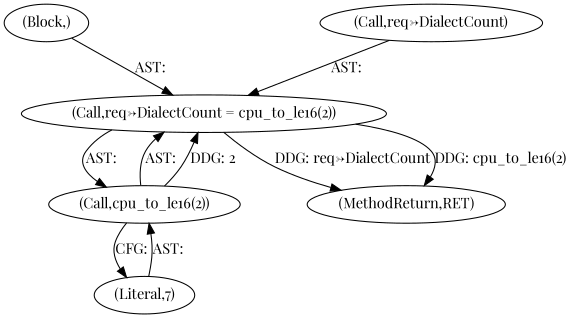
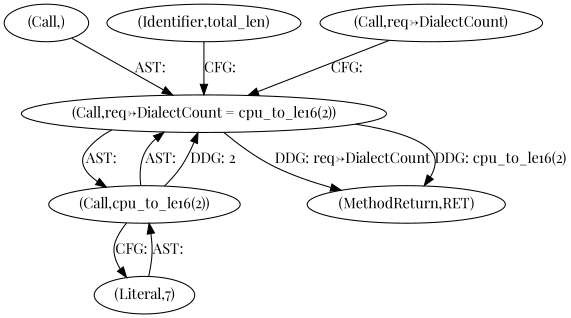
(46, 23) -> (46, 23)
none -> (204, 23)
(349, 68) -> (349, 68)
